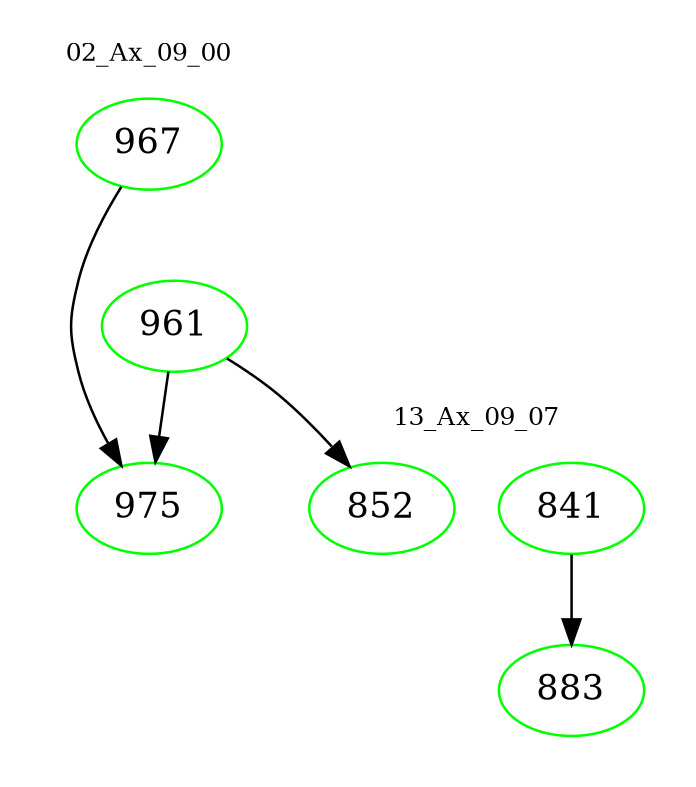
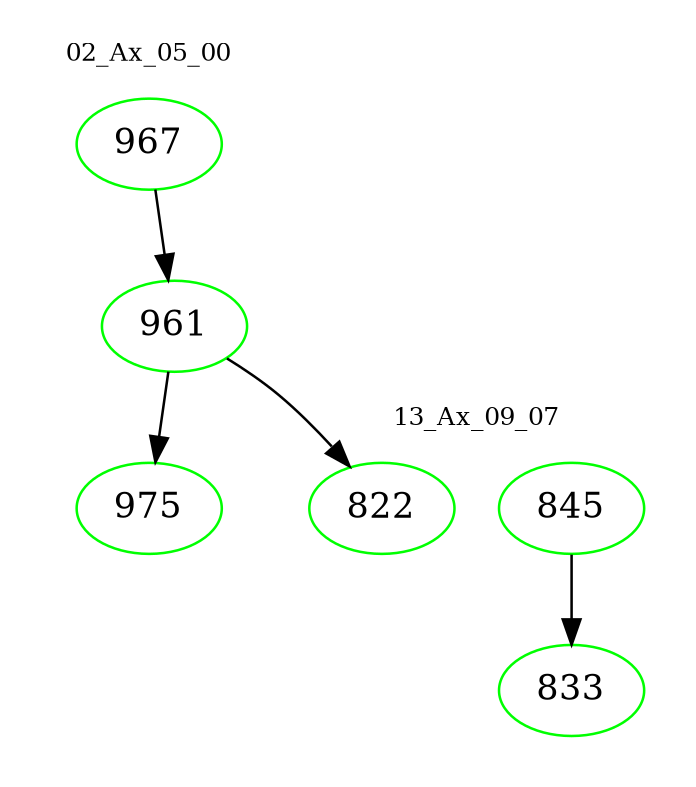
(149, 54) -> (149, 54)
(72, 313) -> (160, 222)
(382, 508) -> (382, 508)
(572, 508) -> (572, 508)
(572, 690) -> (572, 690)
